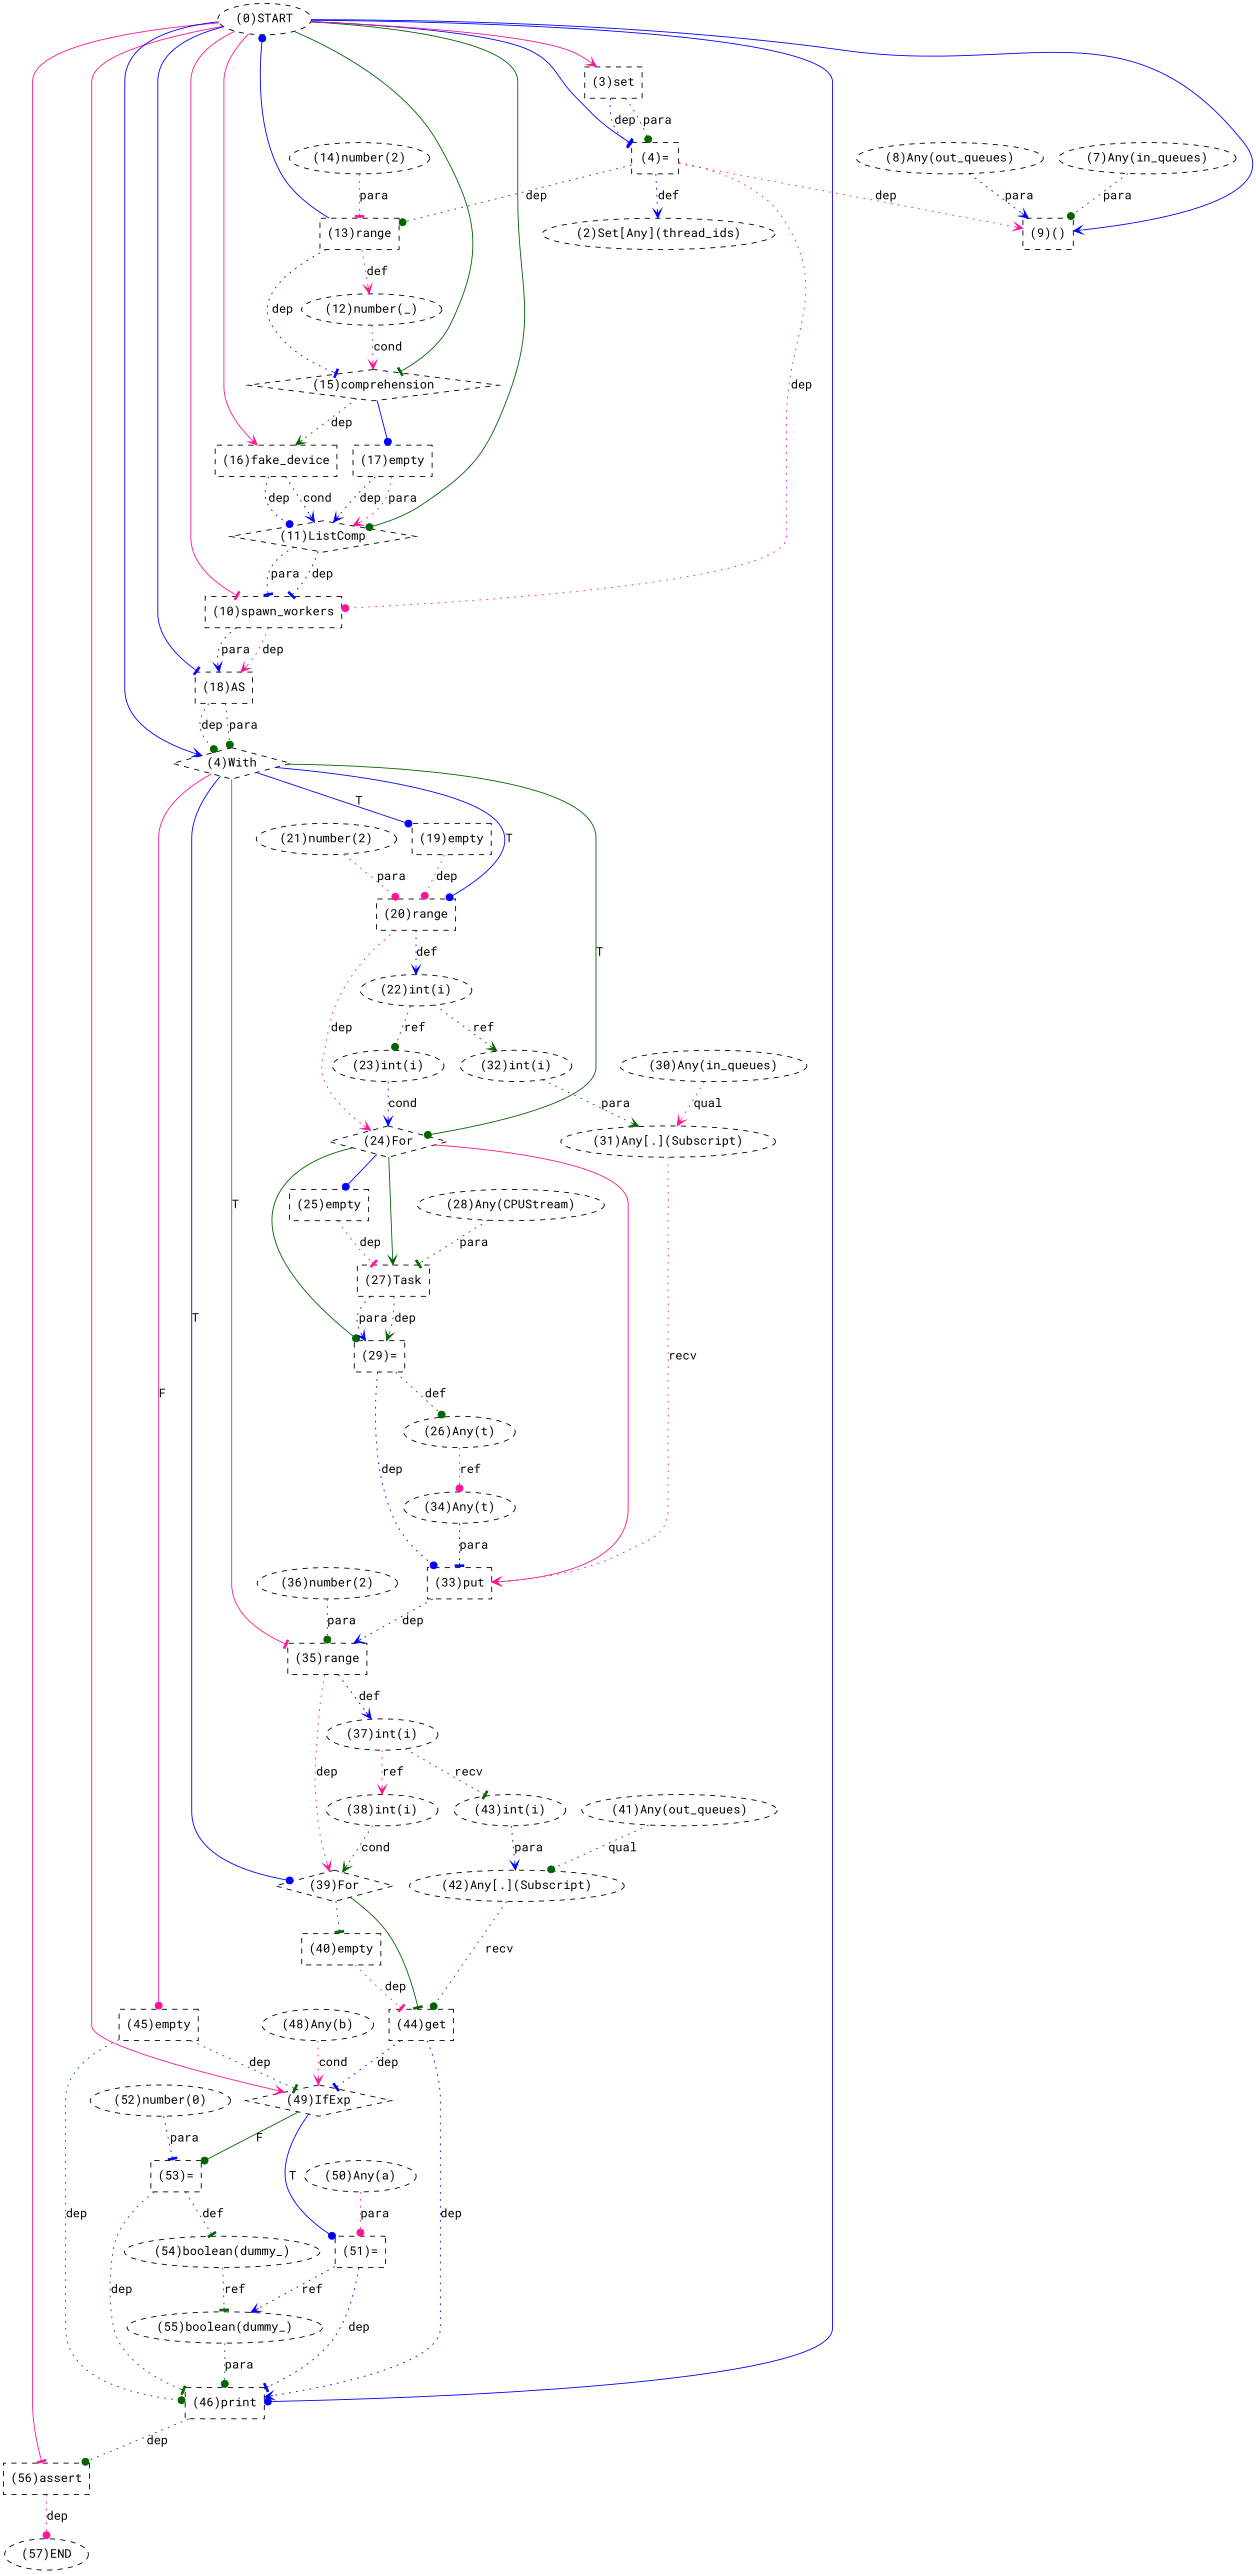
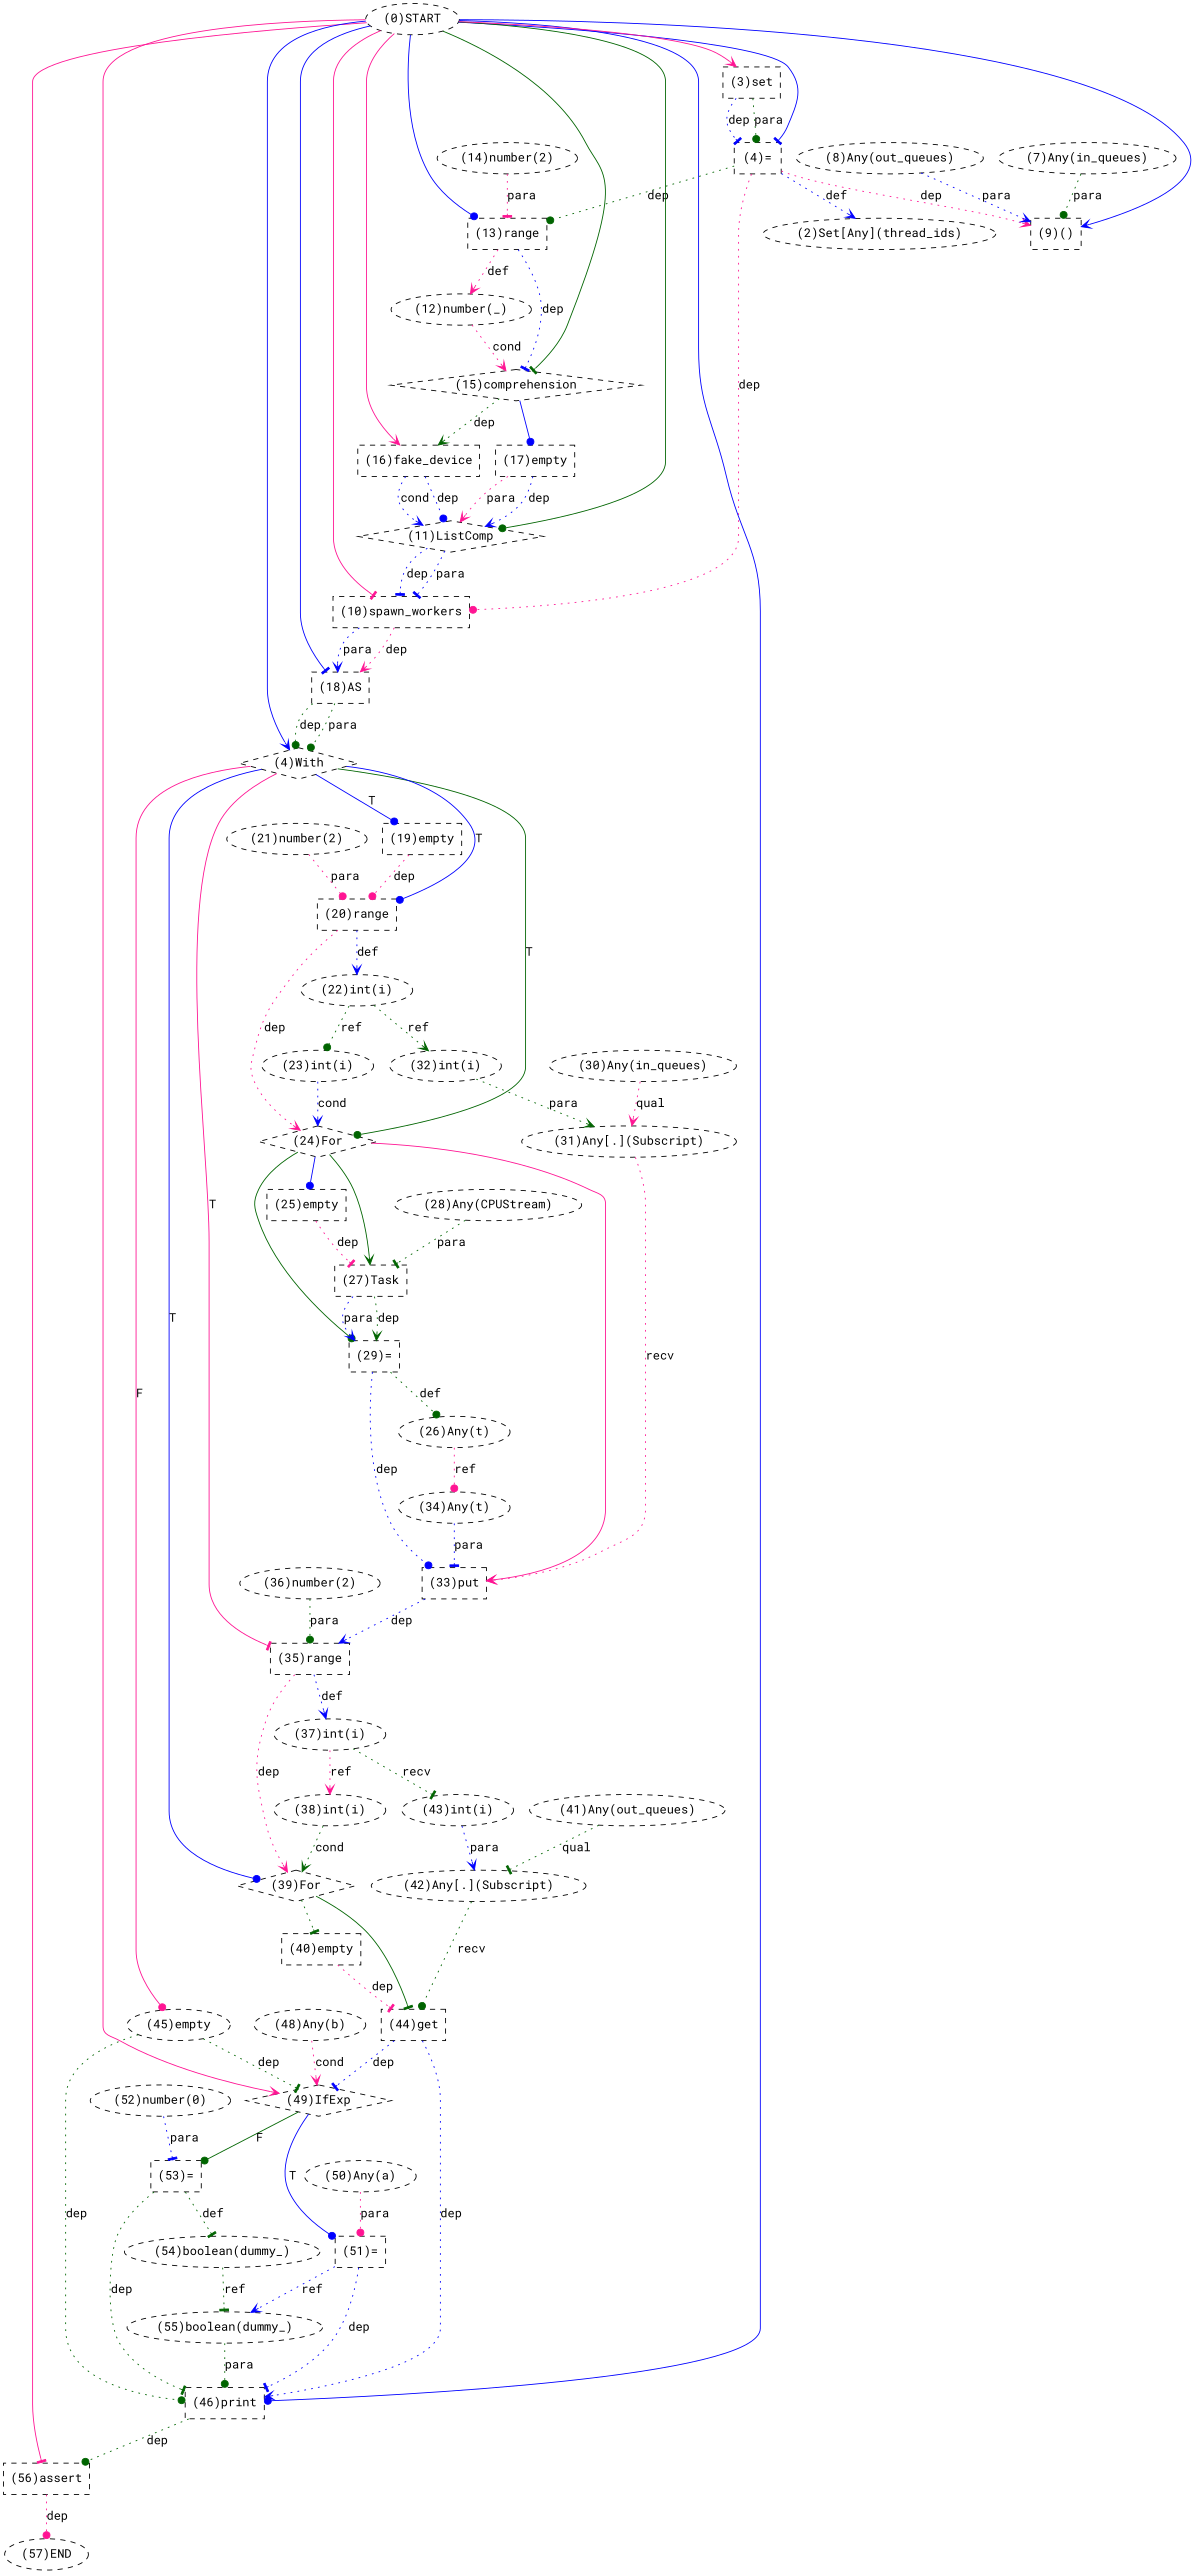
(268, 142) -> (414, 135)
(602, 1846) -> (555, 1847)
(159, 2025) -> (179, 2025)
